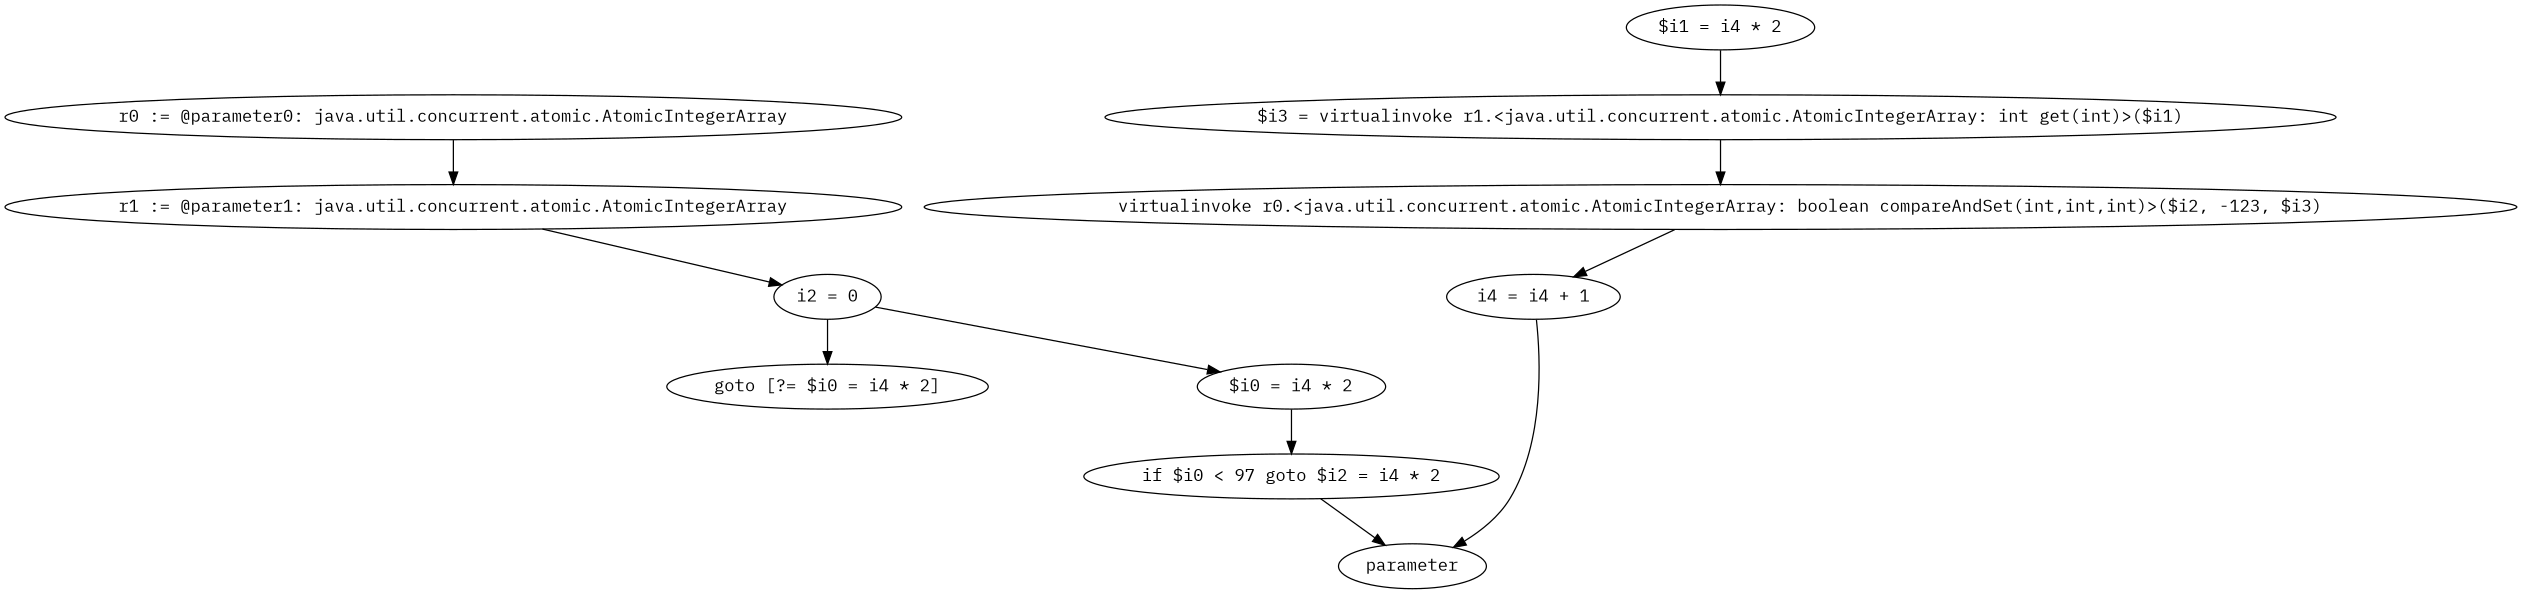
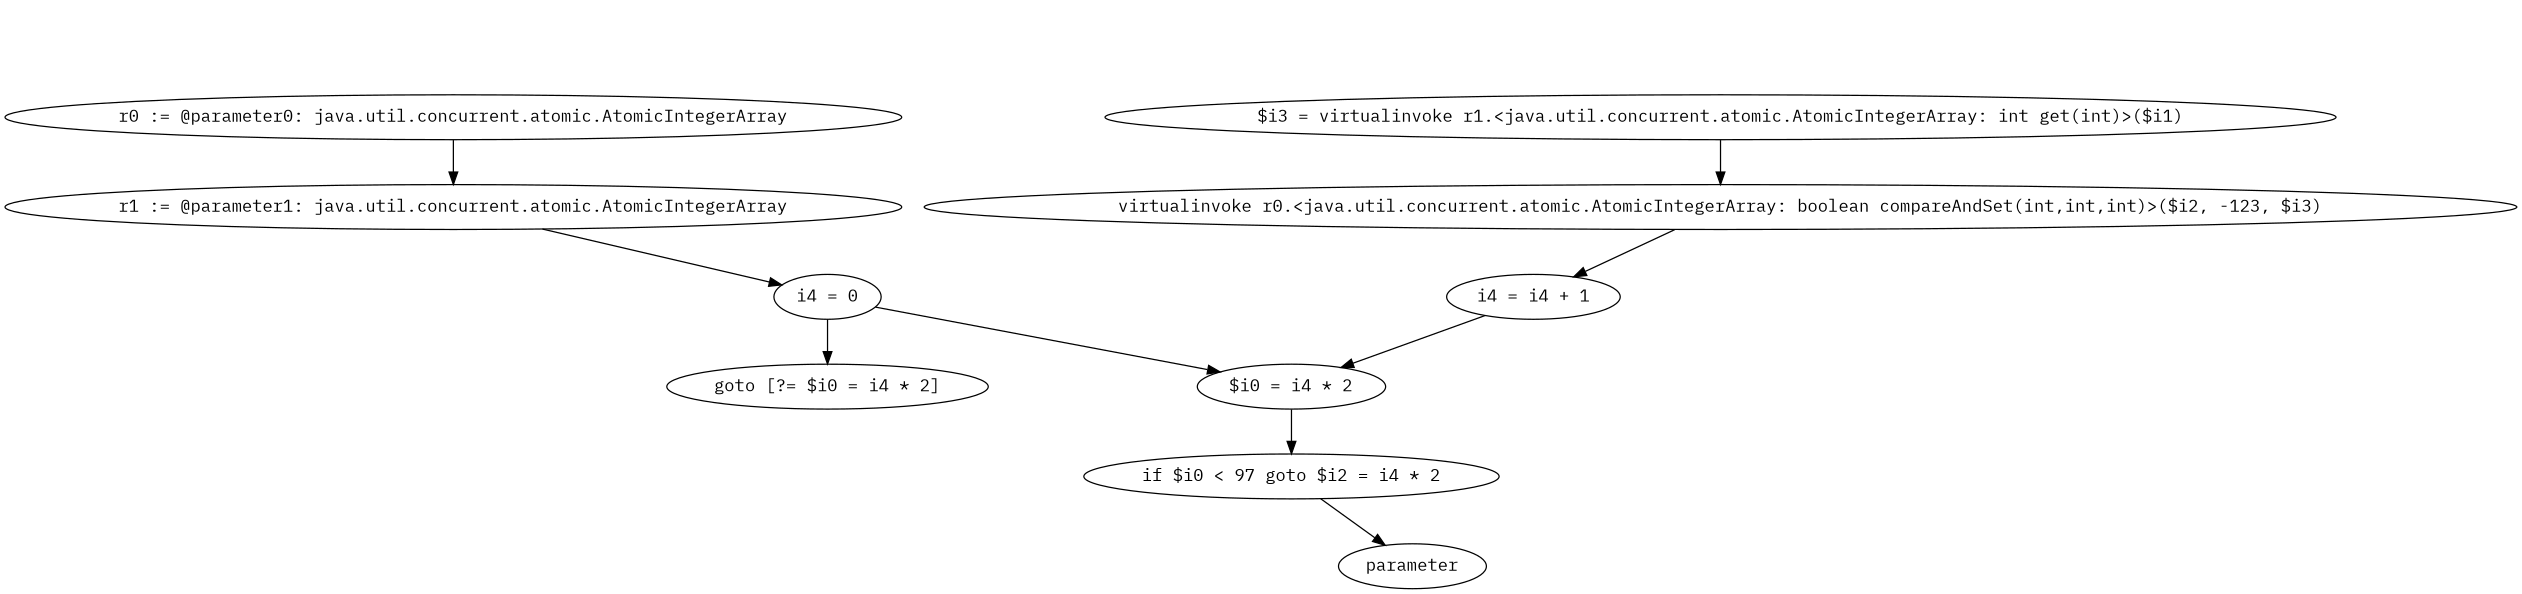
(1721, 27) -> none
(828, 297) -> (828, 297)
(1531, 442) -> (1419, 339)
